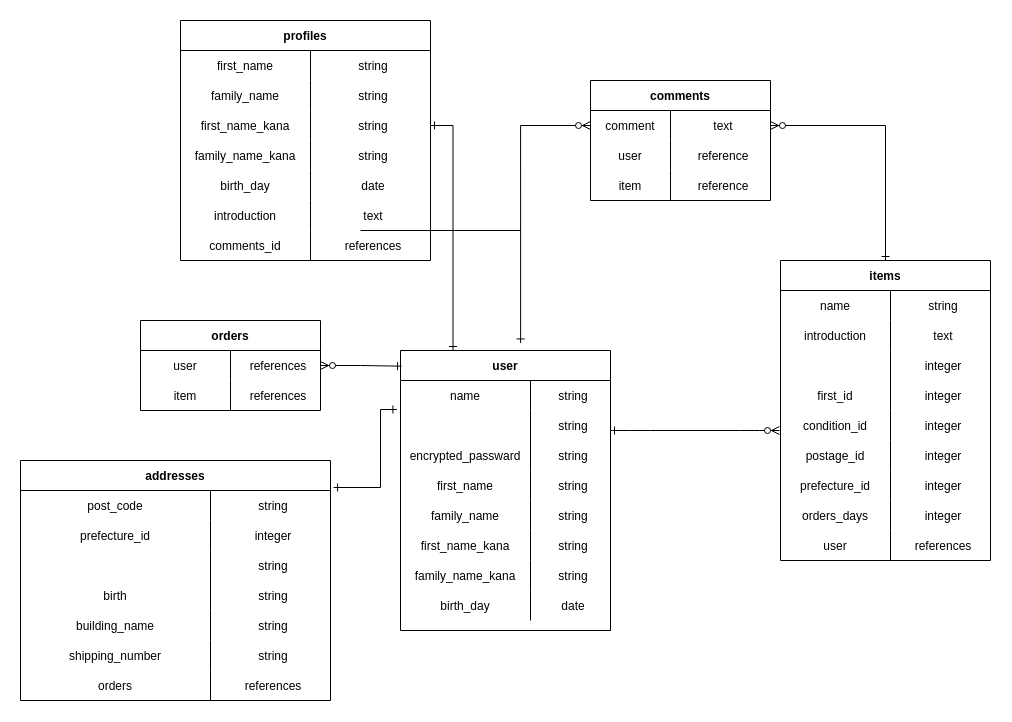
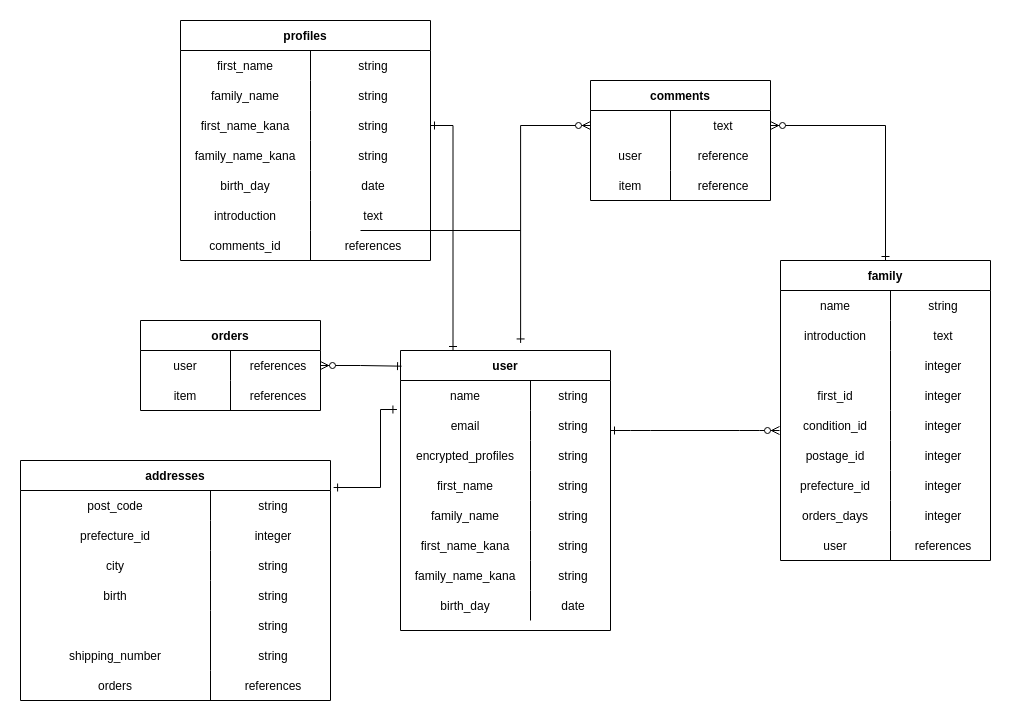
(631, 126) -> none
(885, 276) -> (885, 276)
none -> (466, 426)
(465, 456) -> (465, 456)
none -> (116, 566)
(116, 626) -> none
